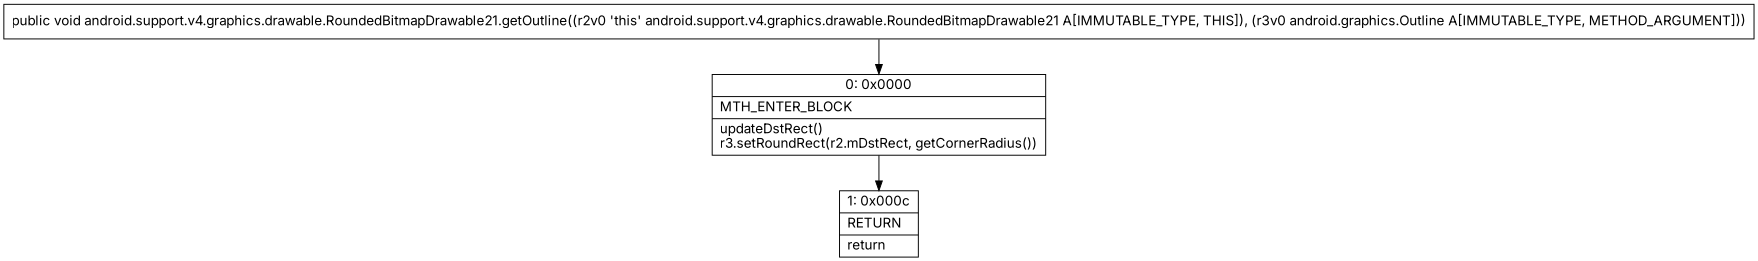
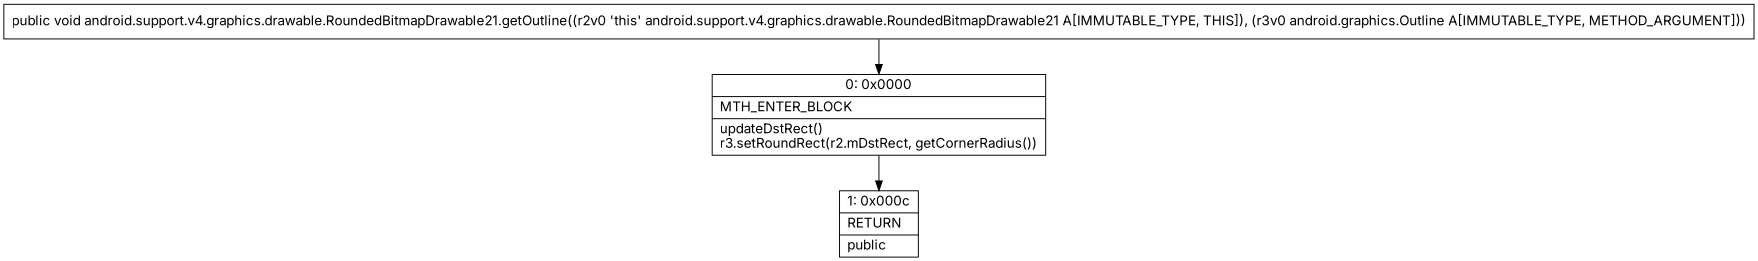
(866, 246) -> (867, 246)
